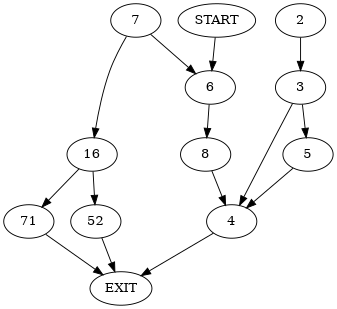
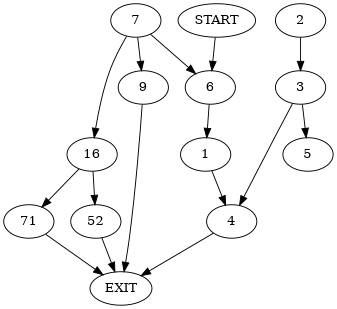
none -> (143, 87)
(206, 154) -> (206, 154)
(273, 185) -> none
